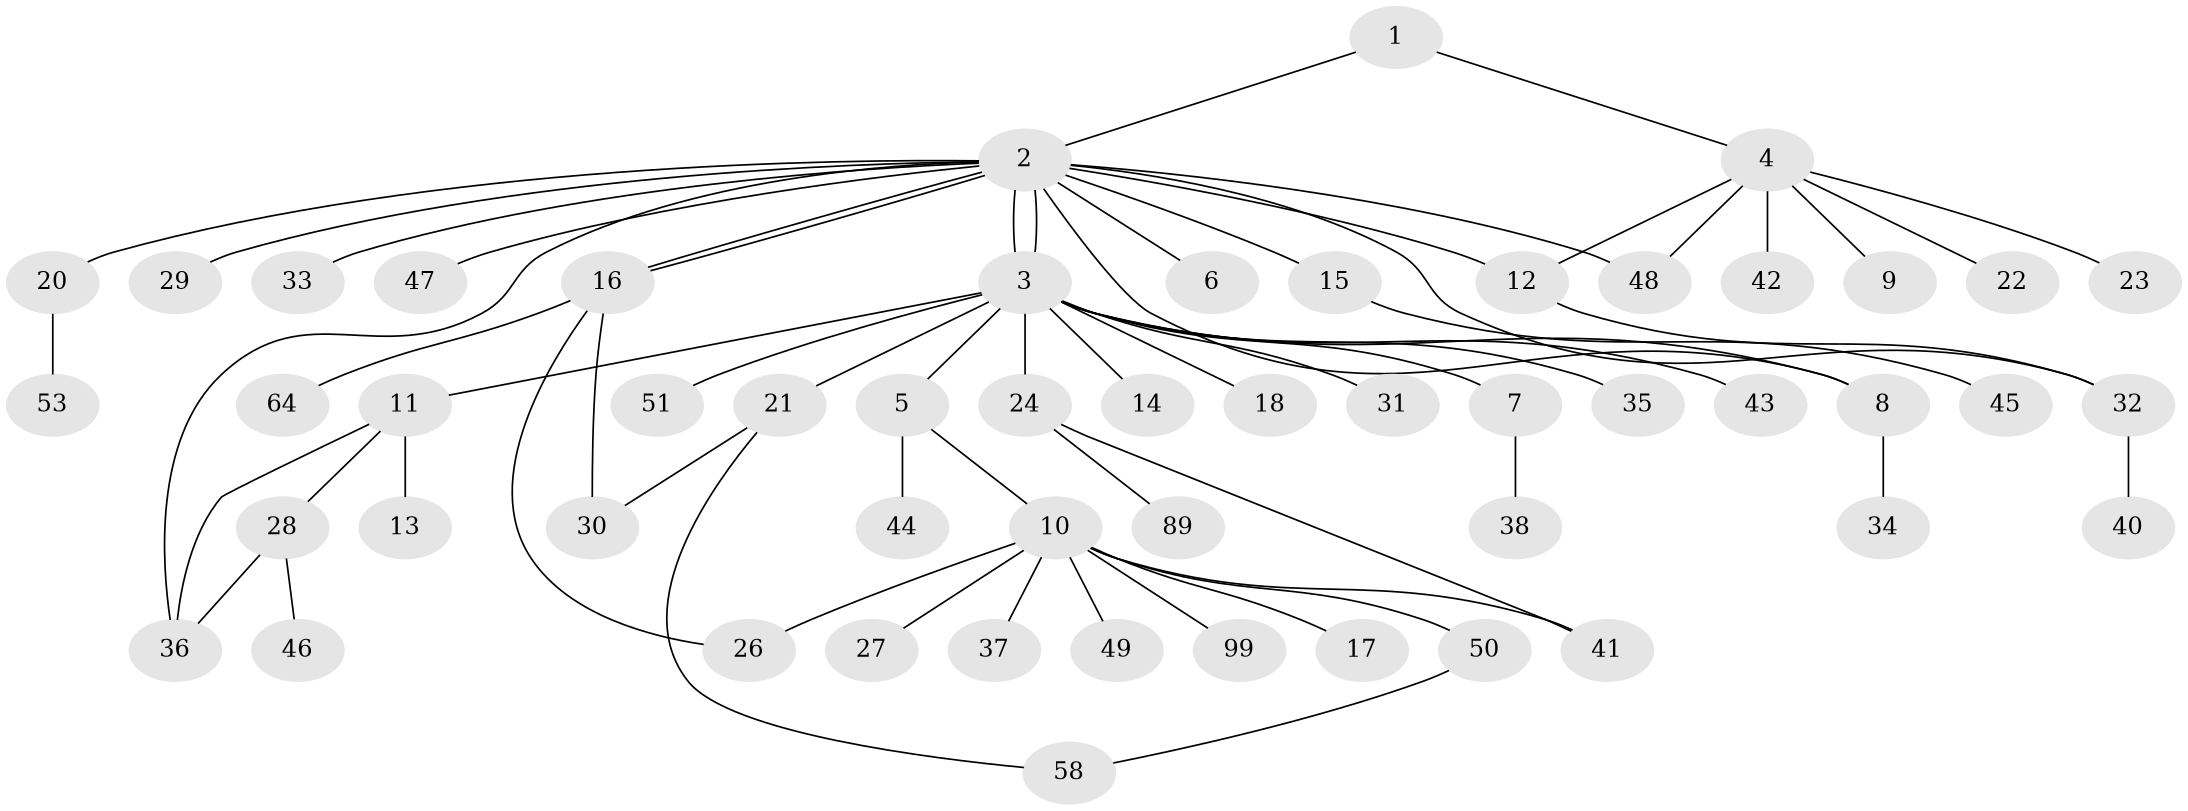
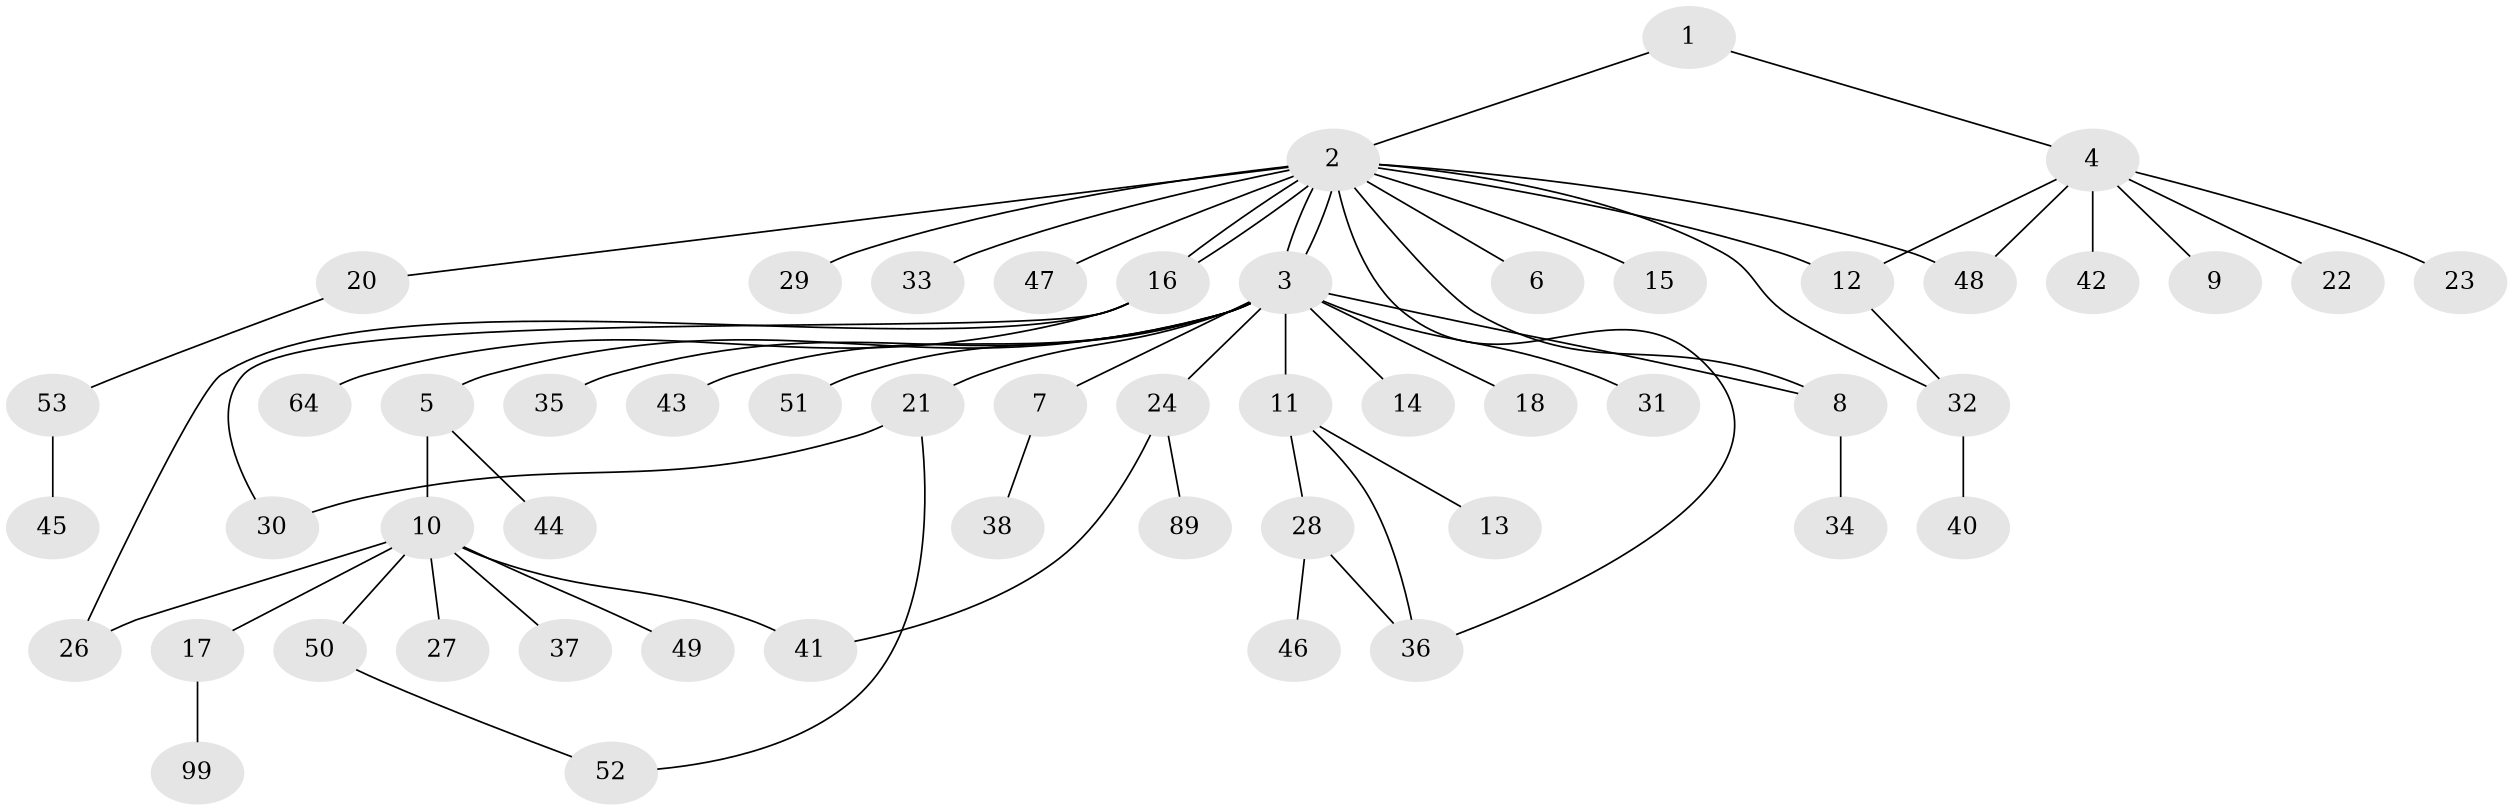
(1671, 342) -> (53, 467)
(1148, 589) -> (198, 712)
(1069, 773) -> (611, 773)
